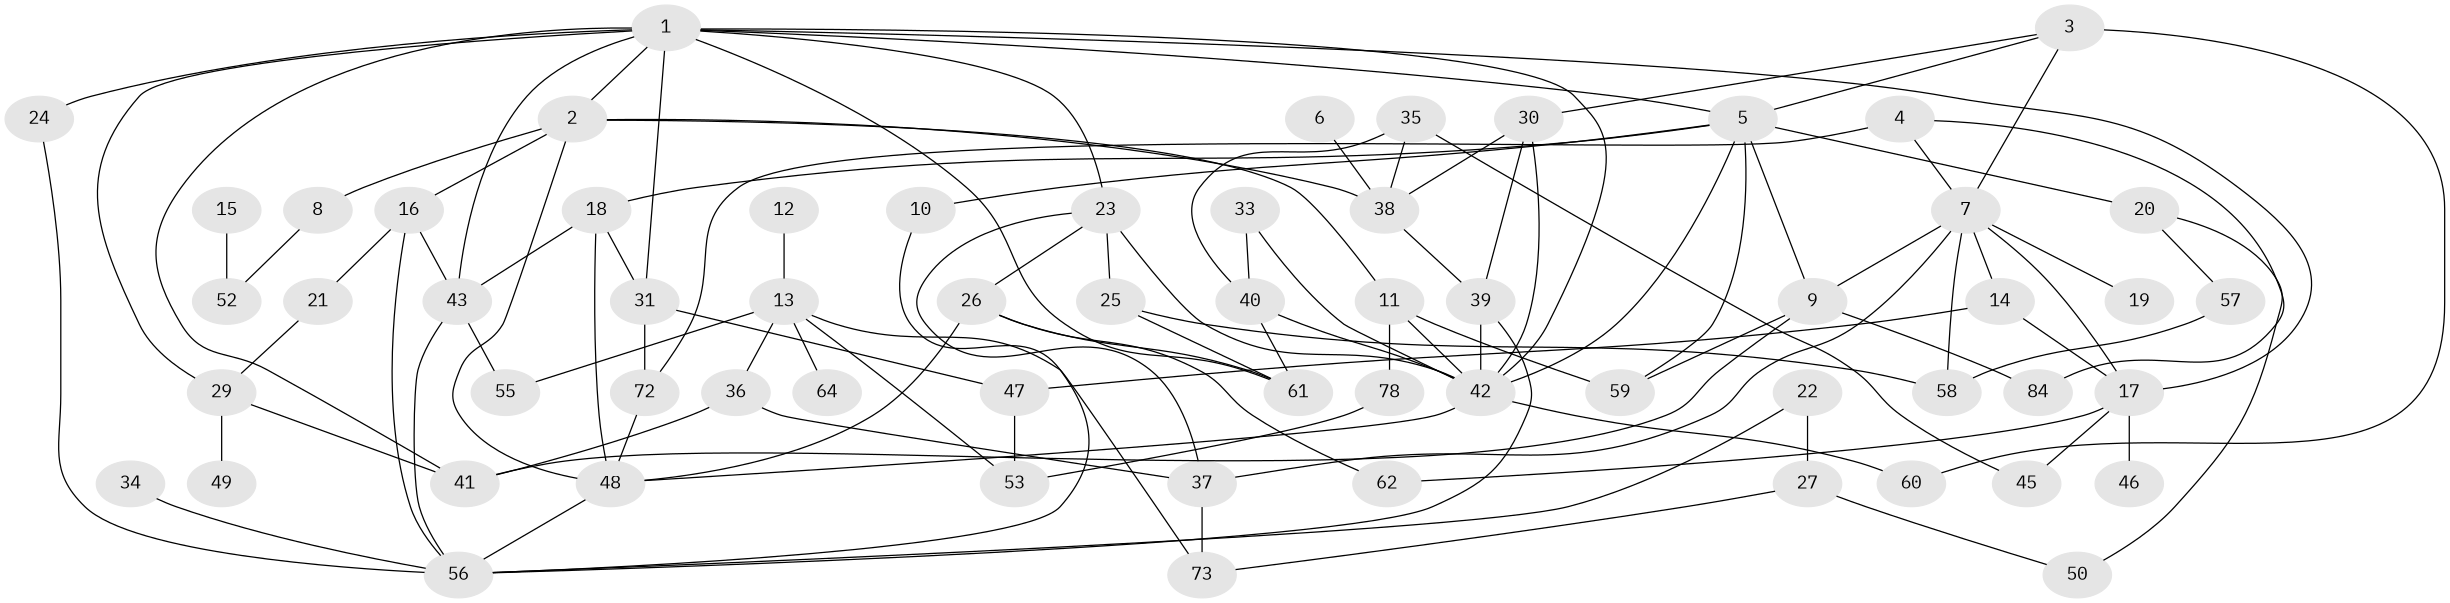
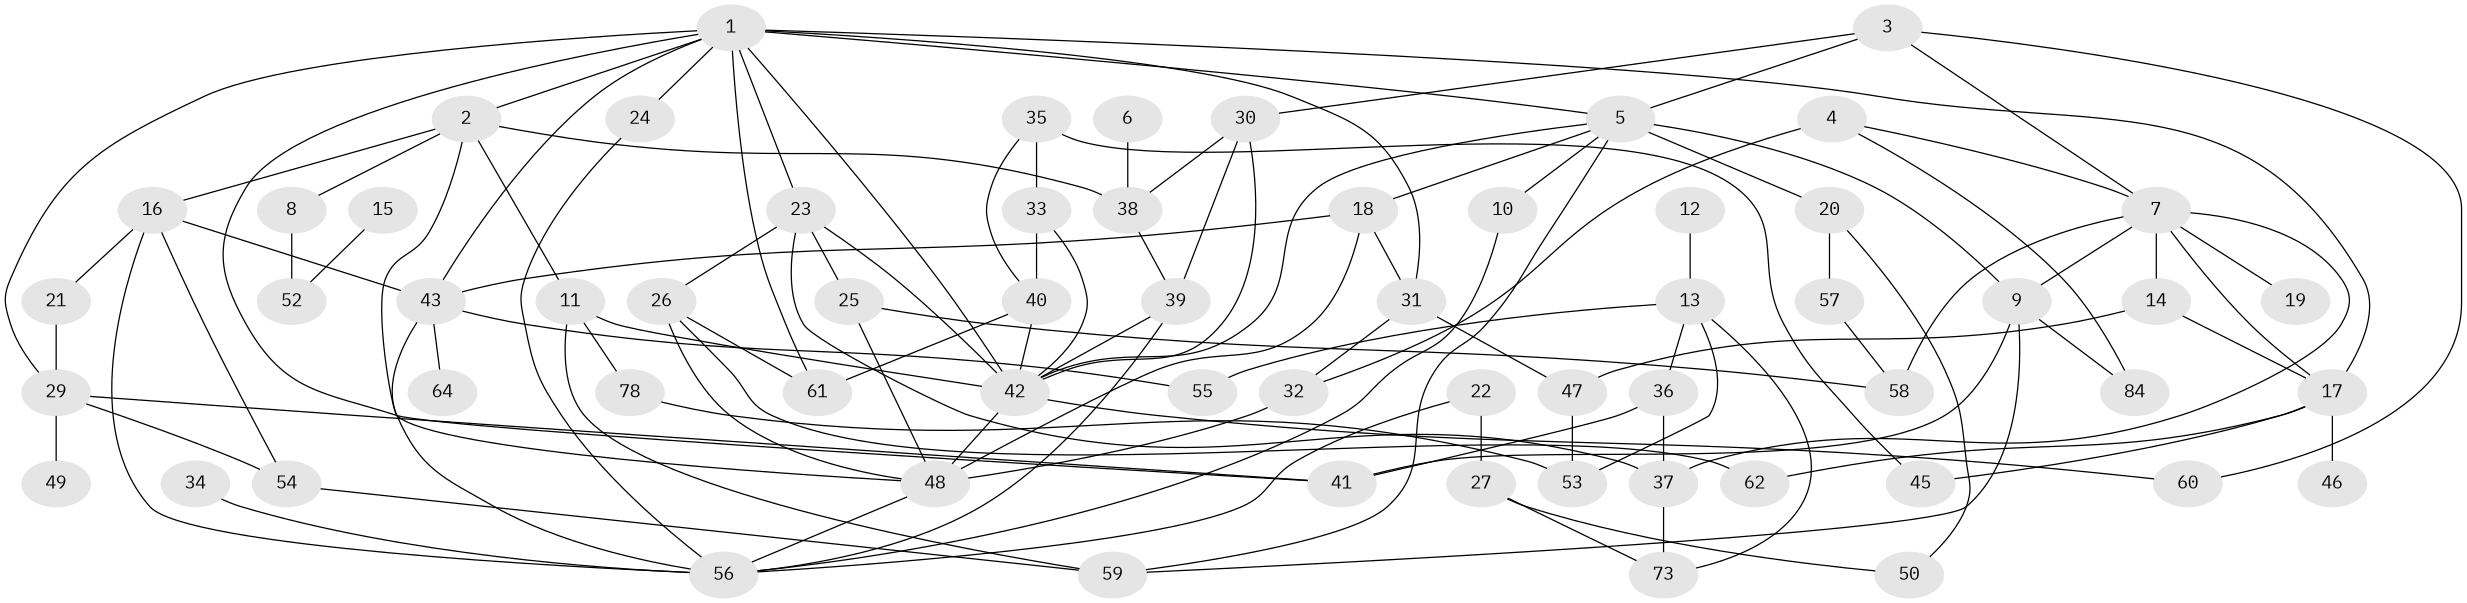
(1397, 166) -> (1037, 165)
(1205, 347) -> (892, 393)
(807, 350) -> (437, 347)
(645, 393) -> (1294, 393)
none -> (287, 484)
